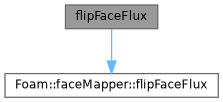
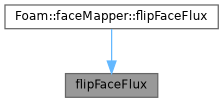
(112, 45) -> (112, 45)
